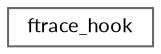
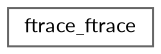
(81, 27) -> (81, 27)
